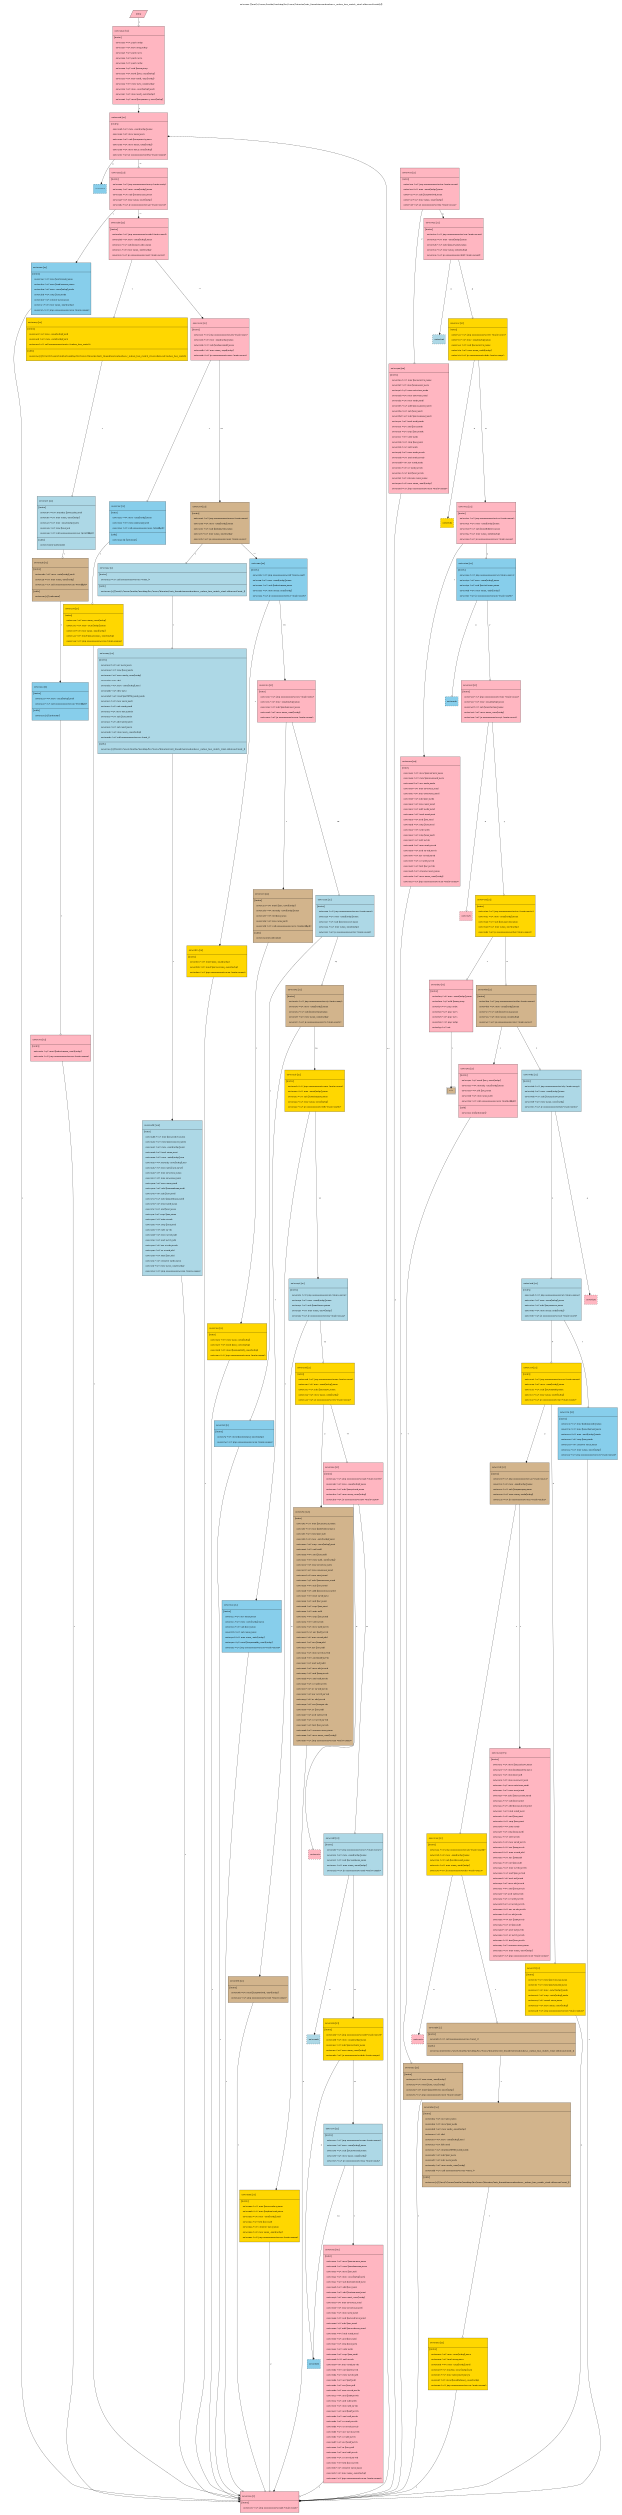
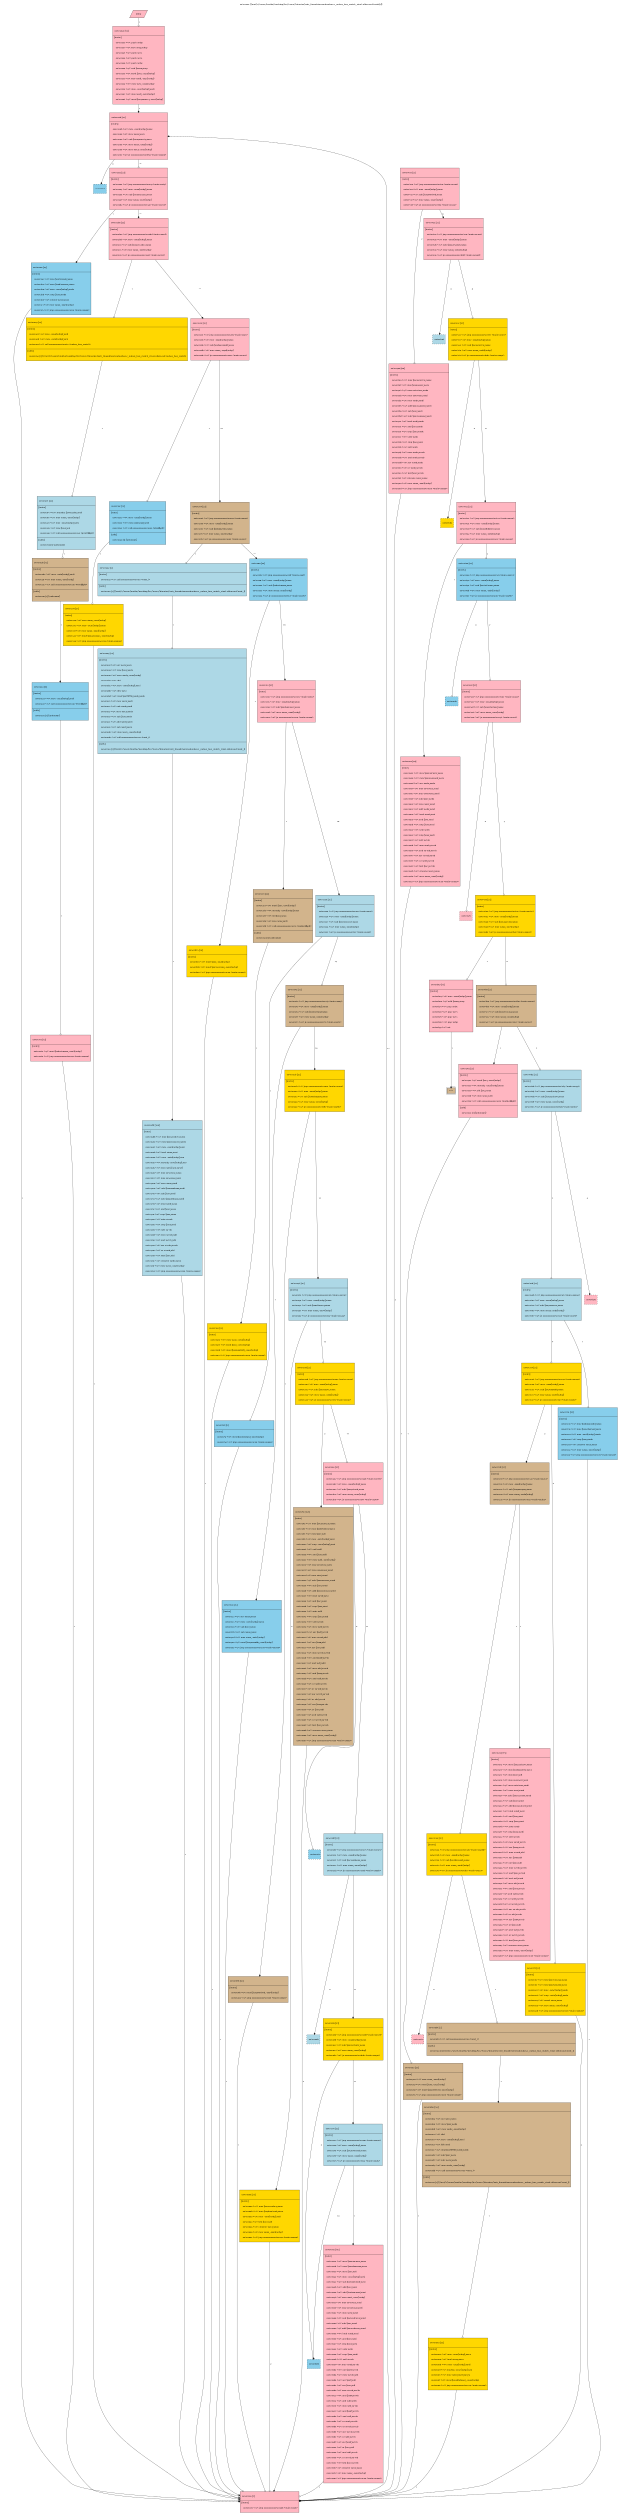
(315, 808) -> (315, 808)
(315, 1854) -> (315, 1854)
